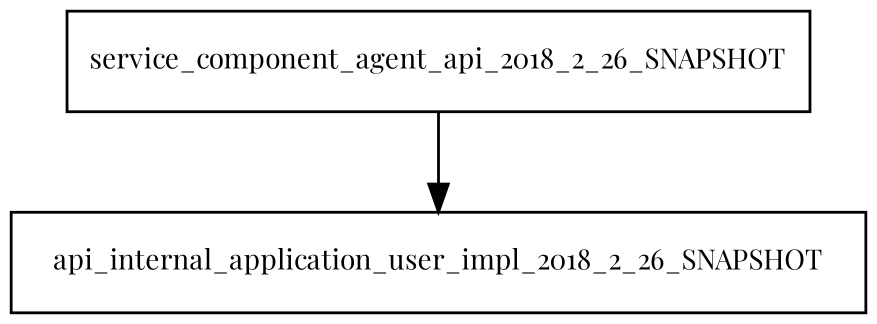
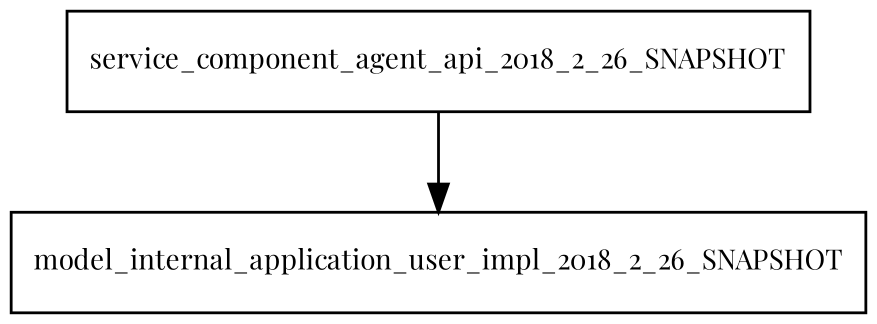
(439, 263) -> (439, 263)
